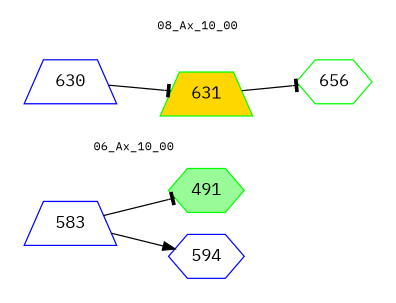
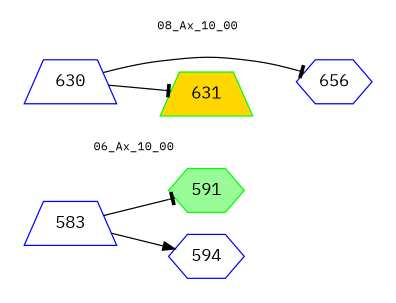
(334, 82) -> (334, 82)
(267, 88) -> (201, 57)
(206, 190) -> (206, 190)
